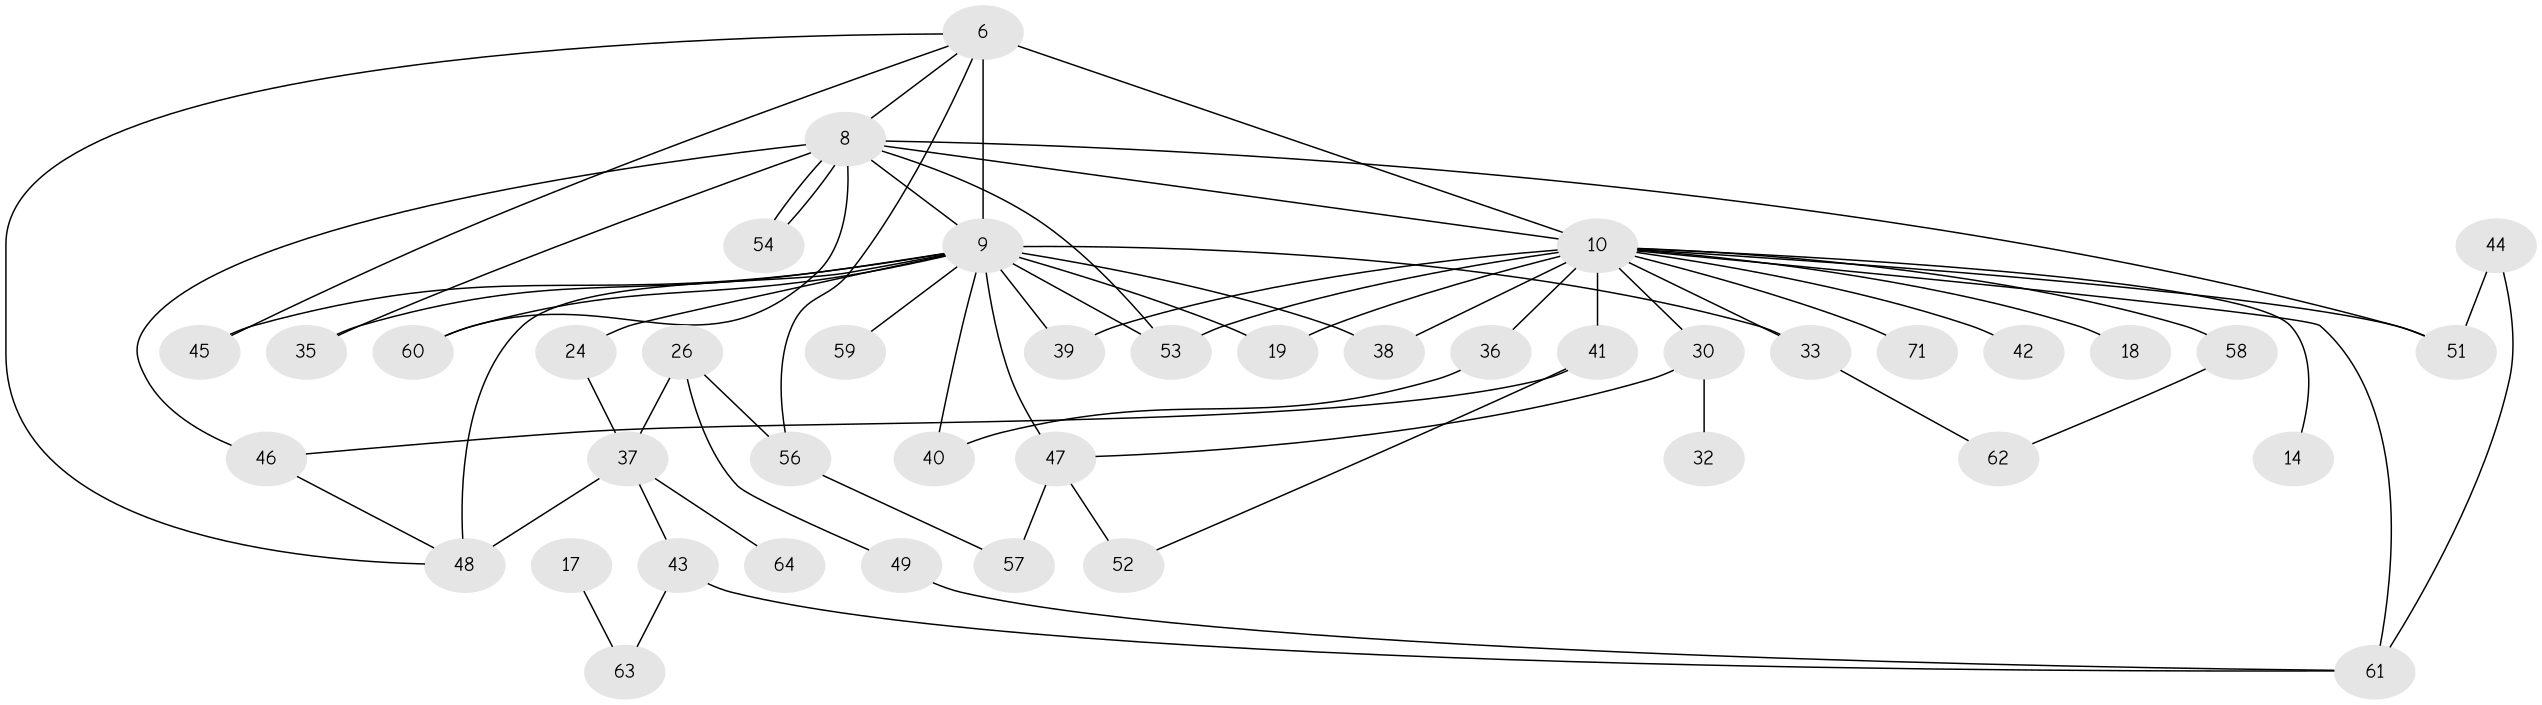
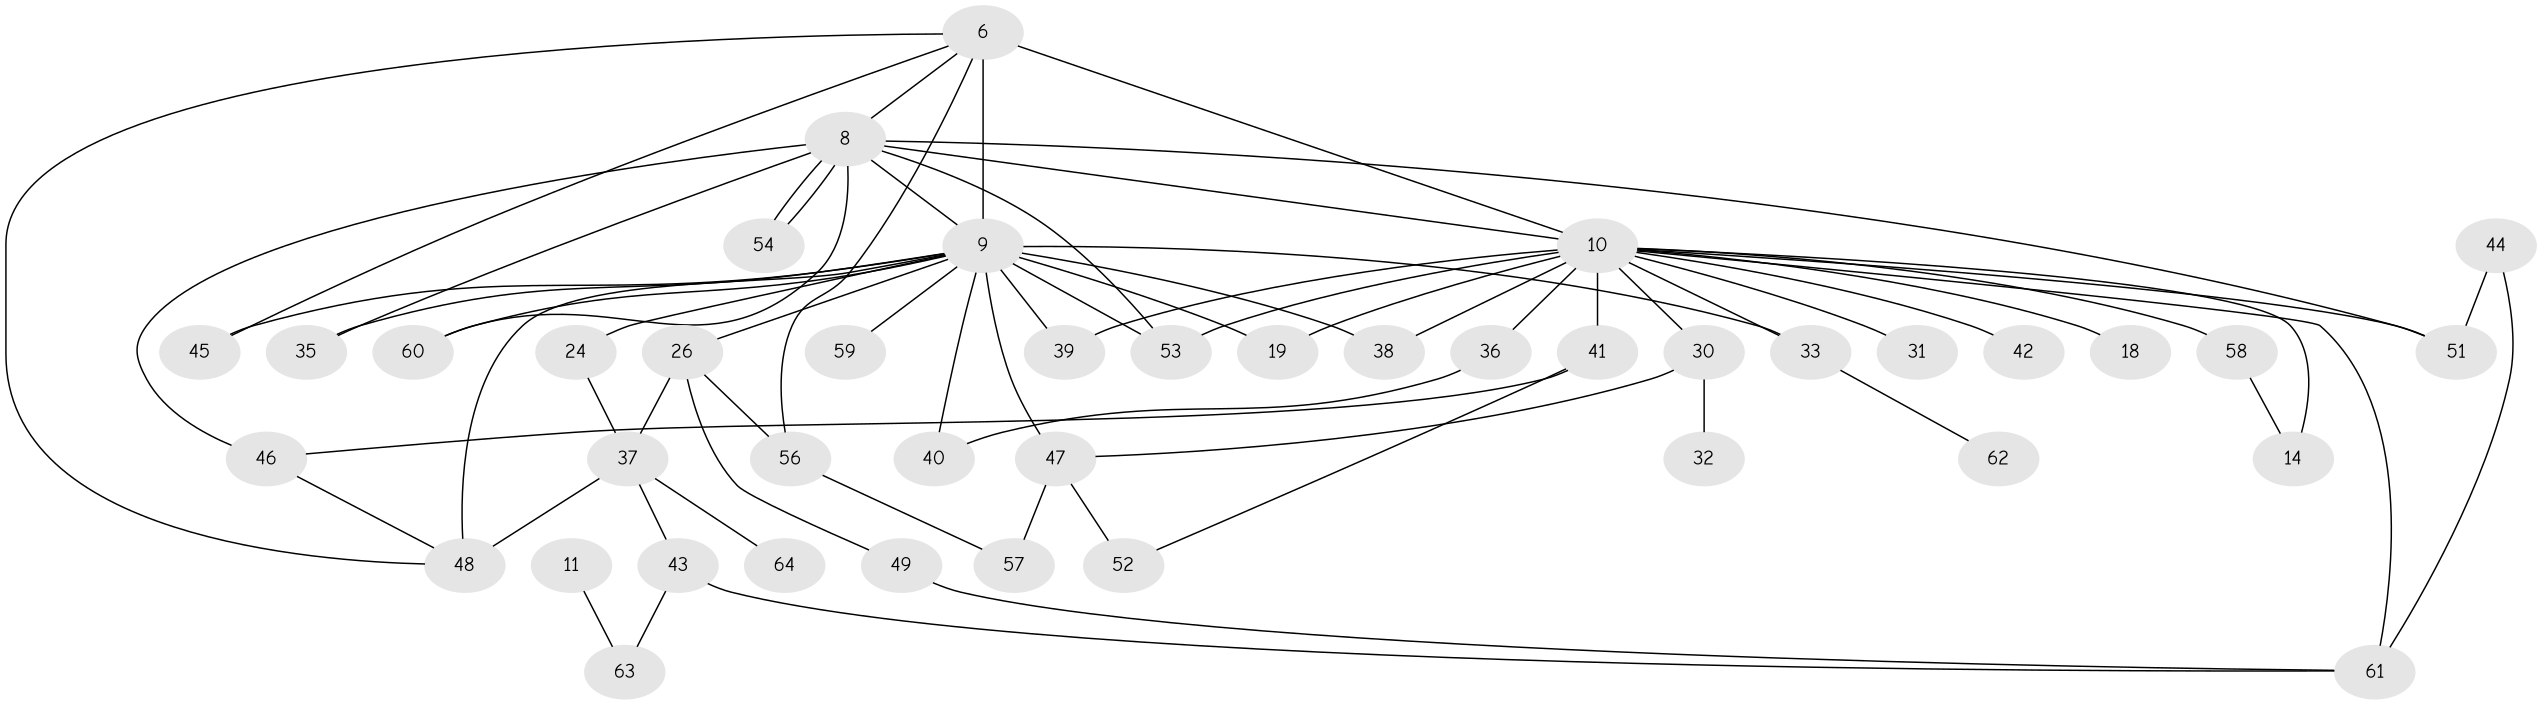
none -> (833, 299)
(1917, 352) -> (1917, 352)
(2119, 407) -> (2265, 406)
(571, 566) -> (571, 566)
